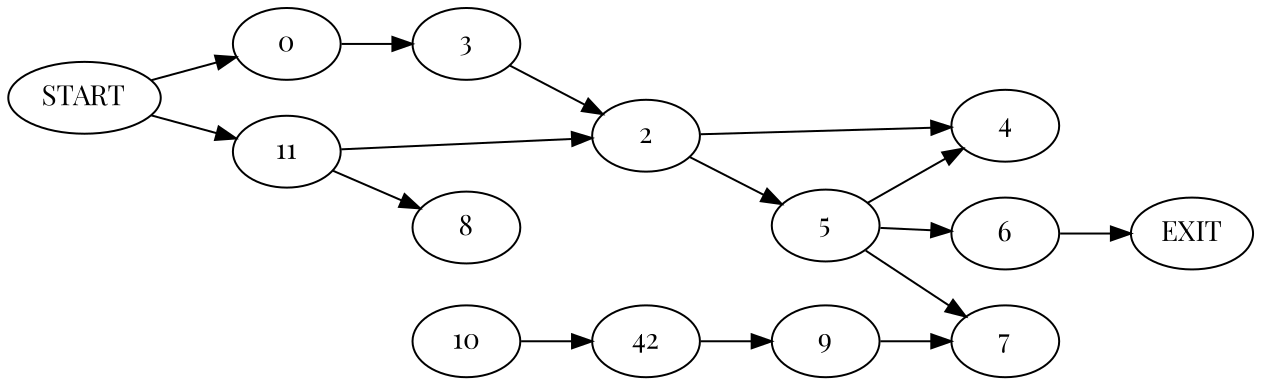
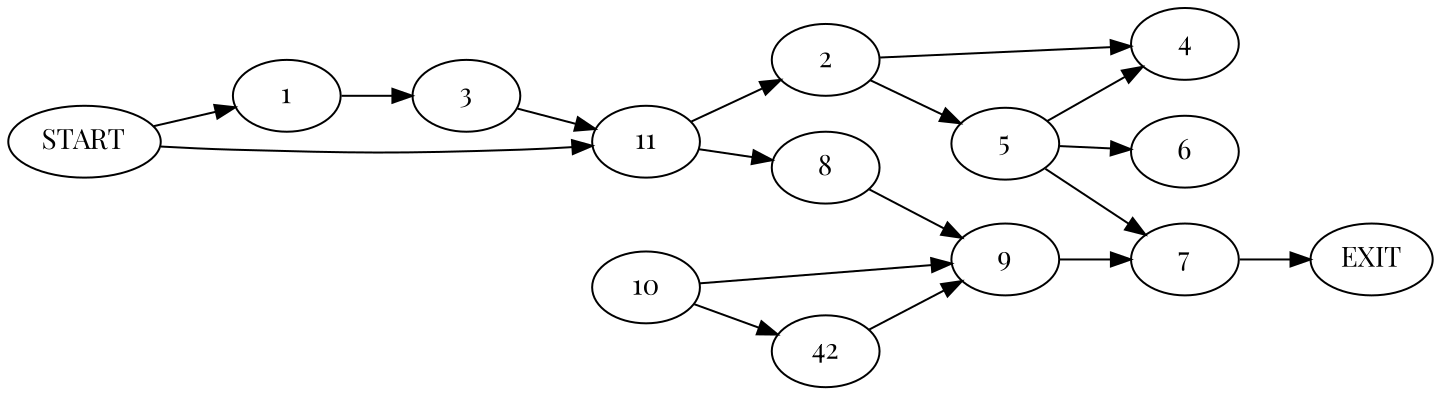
(287, 44) -> (287, 96)
(547, 85) -> (547, 116)
none -> (907, 209)
(1085, 234) -> (1265, 259)
none -> (816, 274)
